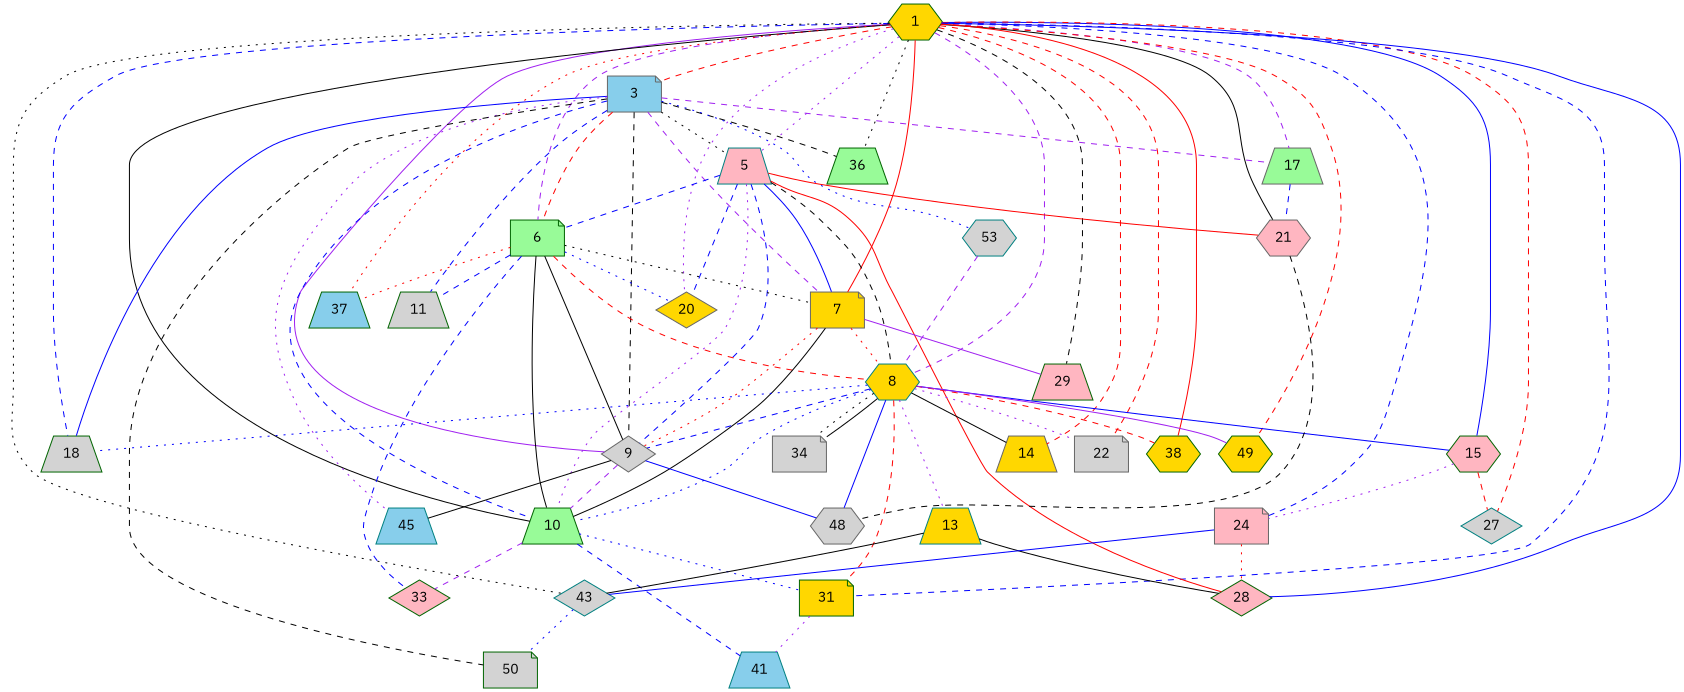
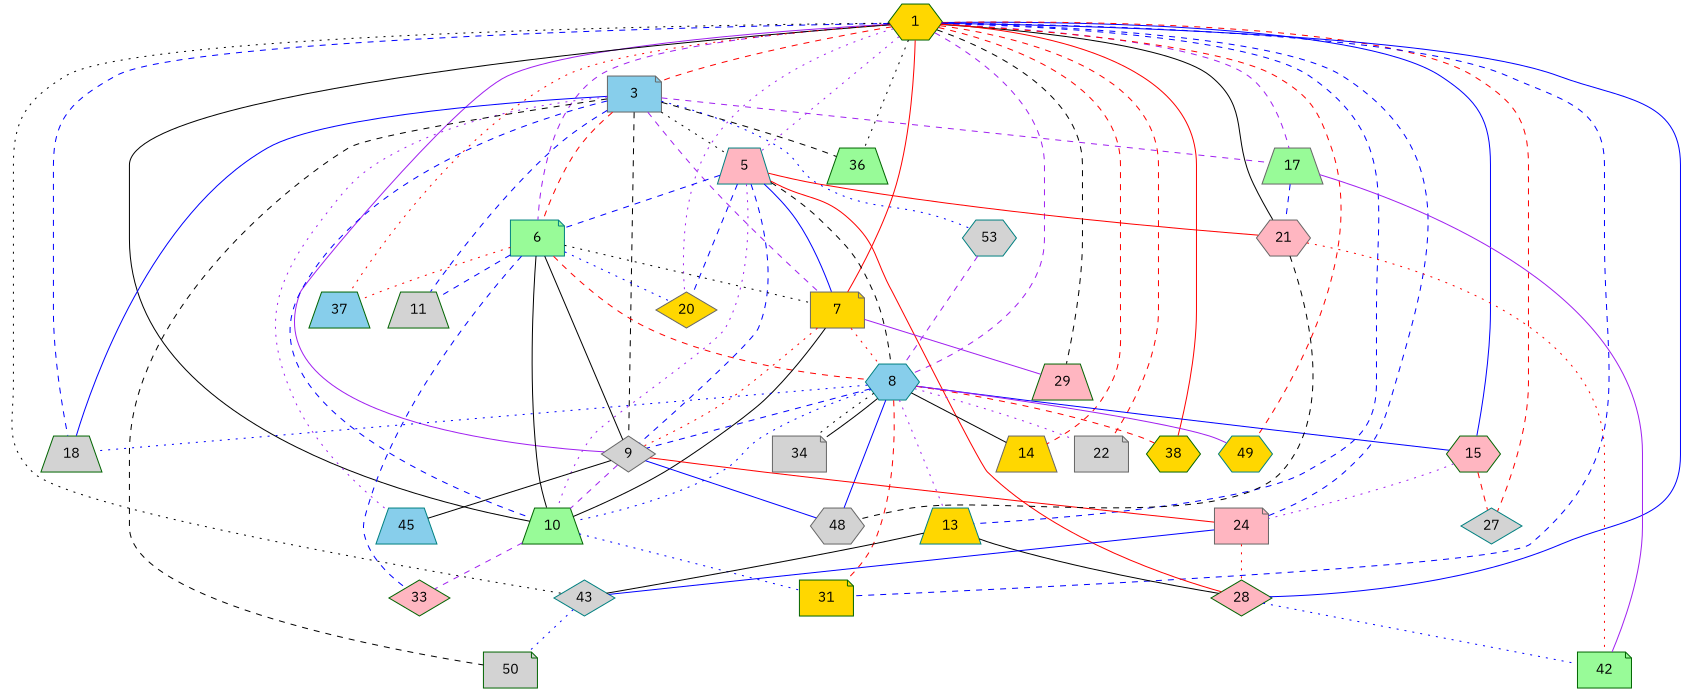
none -> (1379, 231)
(537, 238) -> (537, 238)
(892, 382) -> (892, 382)
(1246, 454) -> (1246, 454)
none -> (918, 490)
(759, 670) -> none
none -> (1604, 670)
